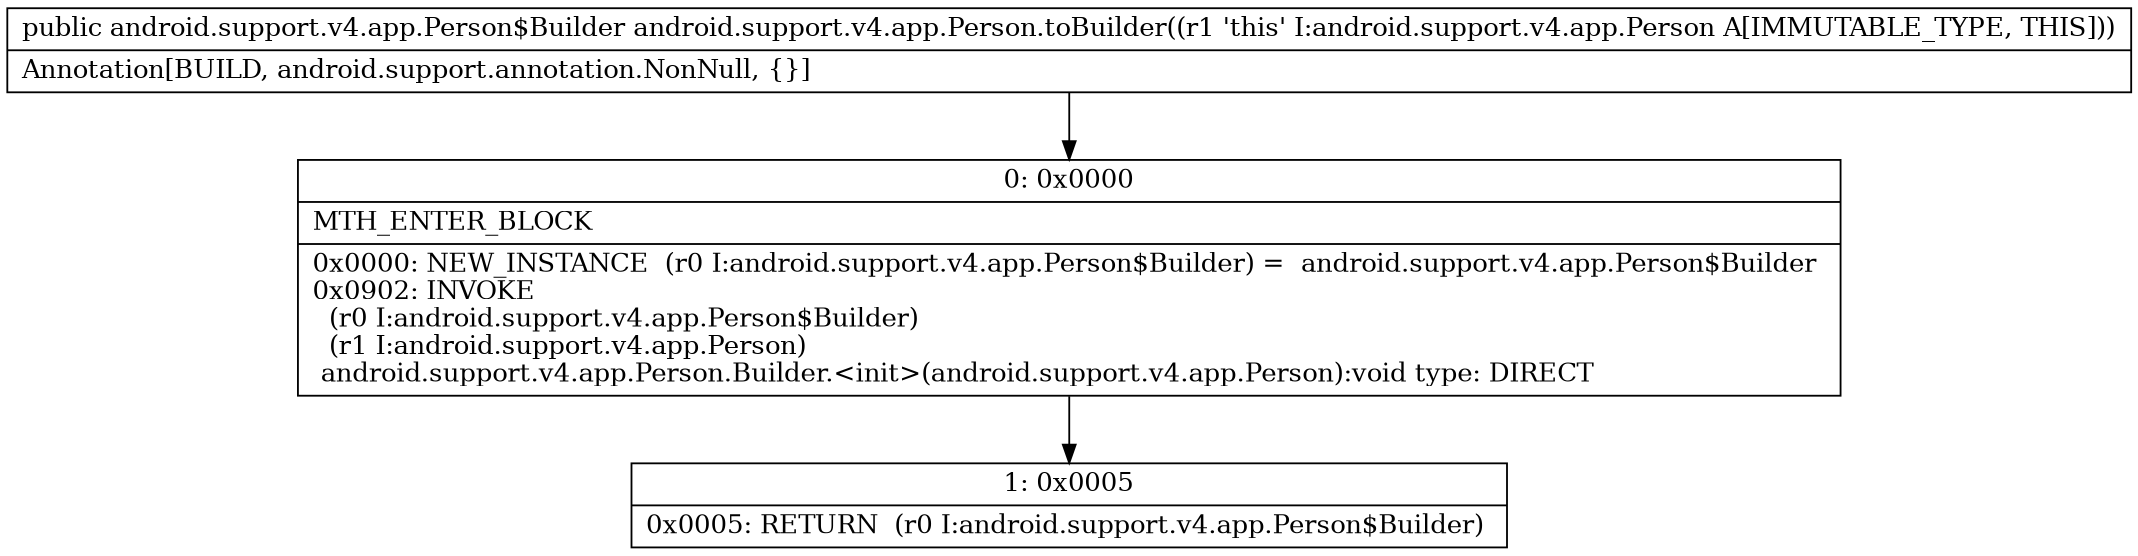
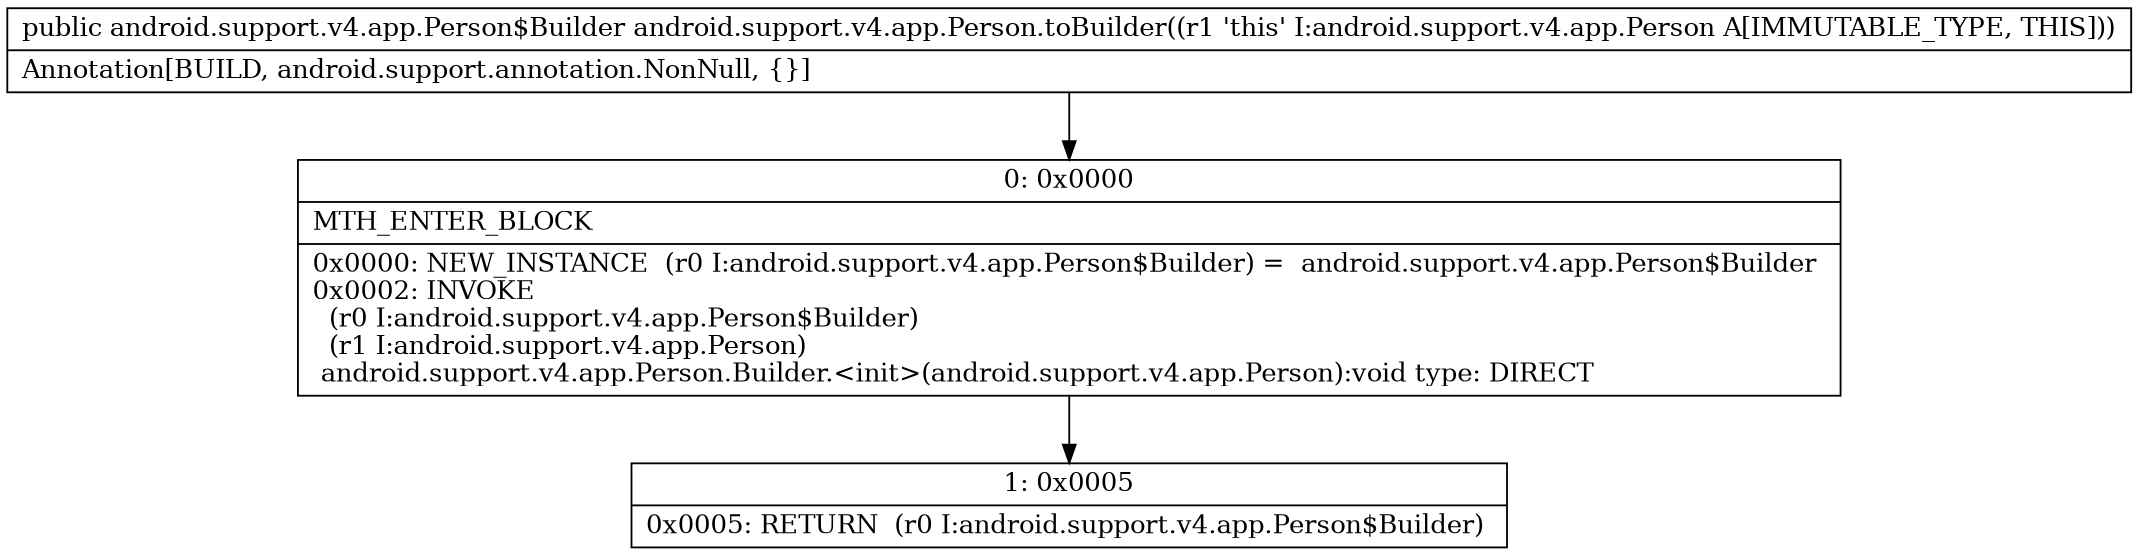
(432, 292) -> (432, 292)
